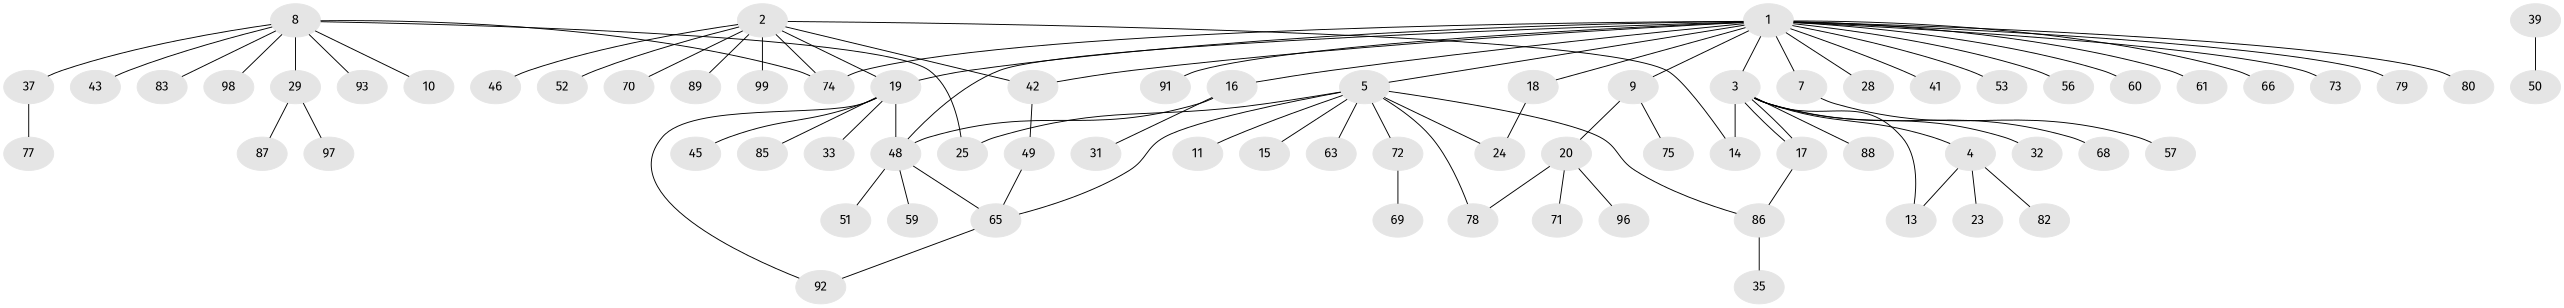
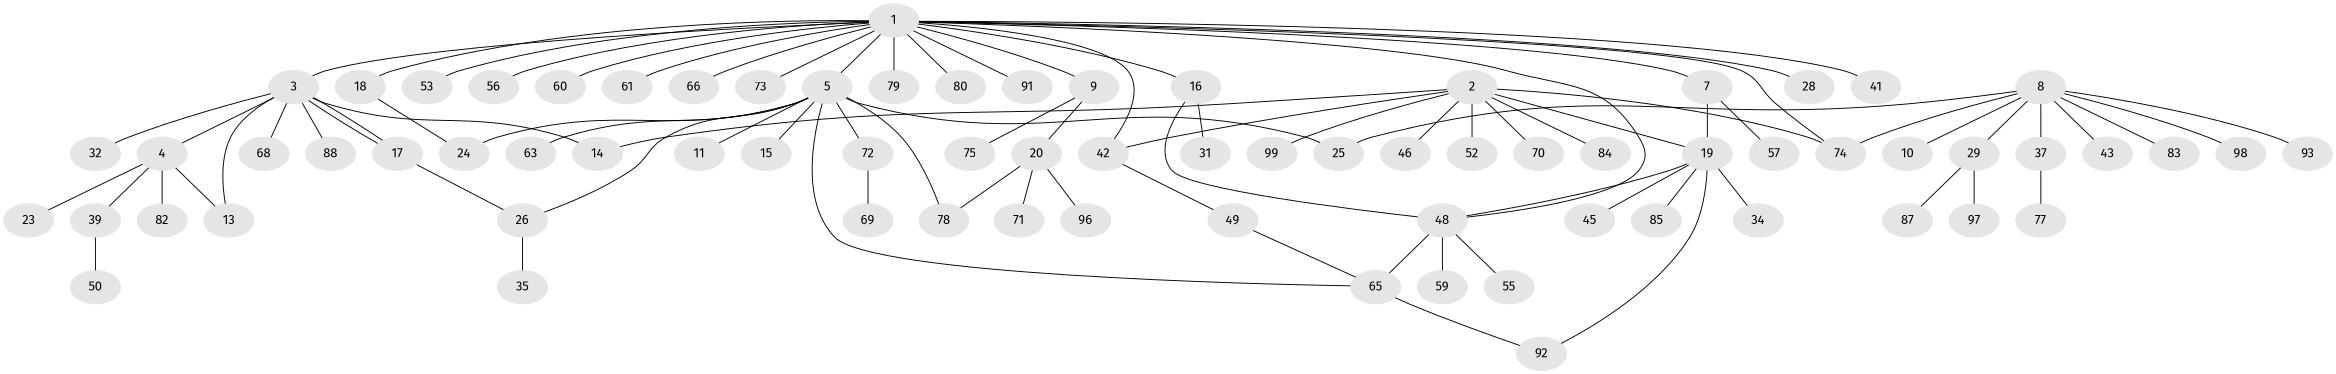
(1330, 36) -> (1707, 121)
(696, 87) -> (1605, 154)
(829, 154) -> (1758, 220)
none -> (129, 187)
(846, 220) -> (1509, 287)
(1759, 220) -> (522, 220)
